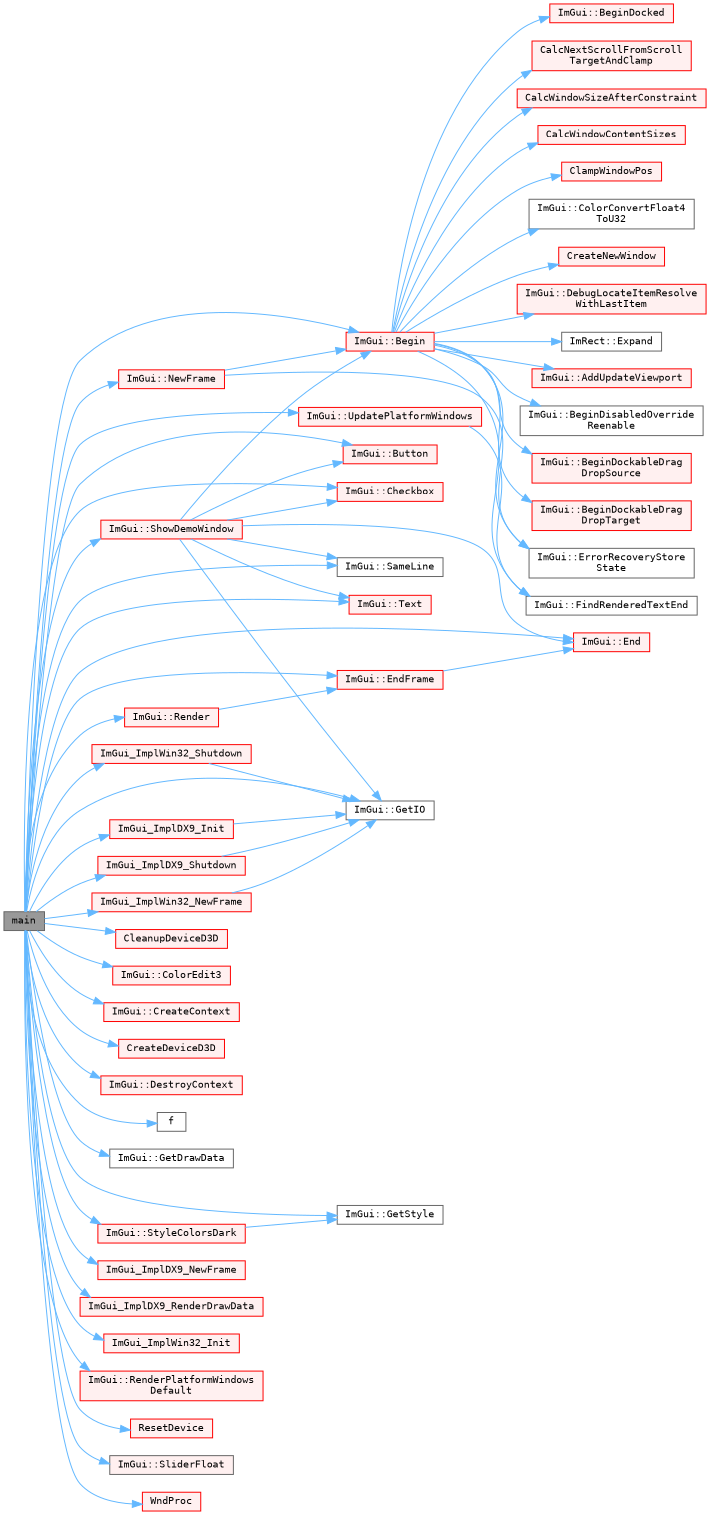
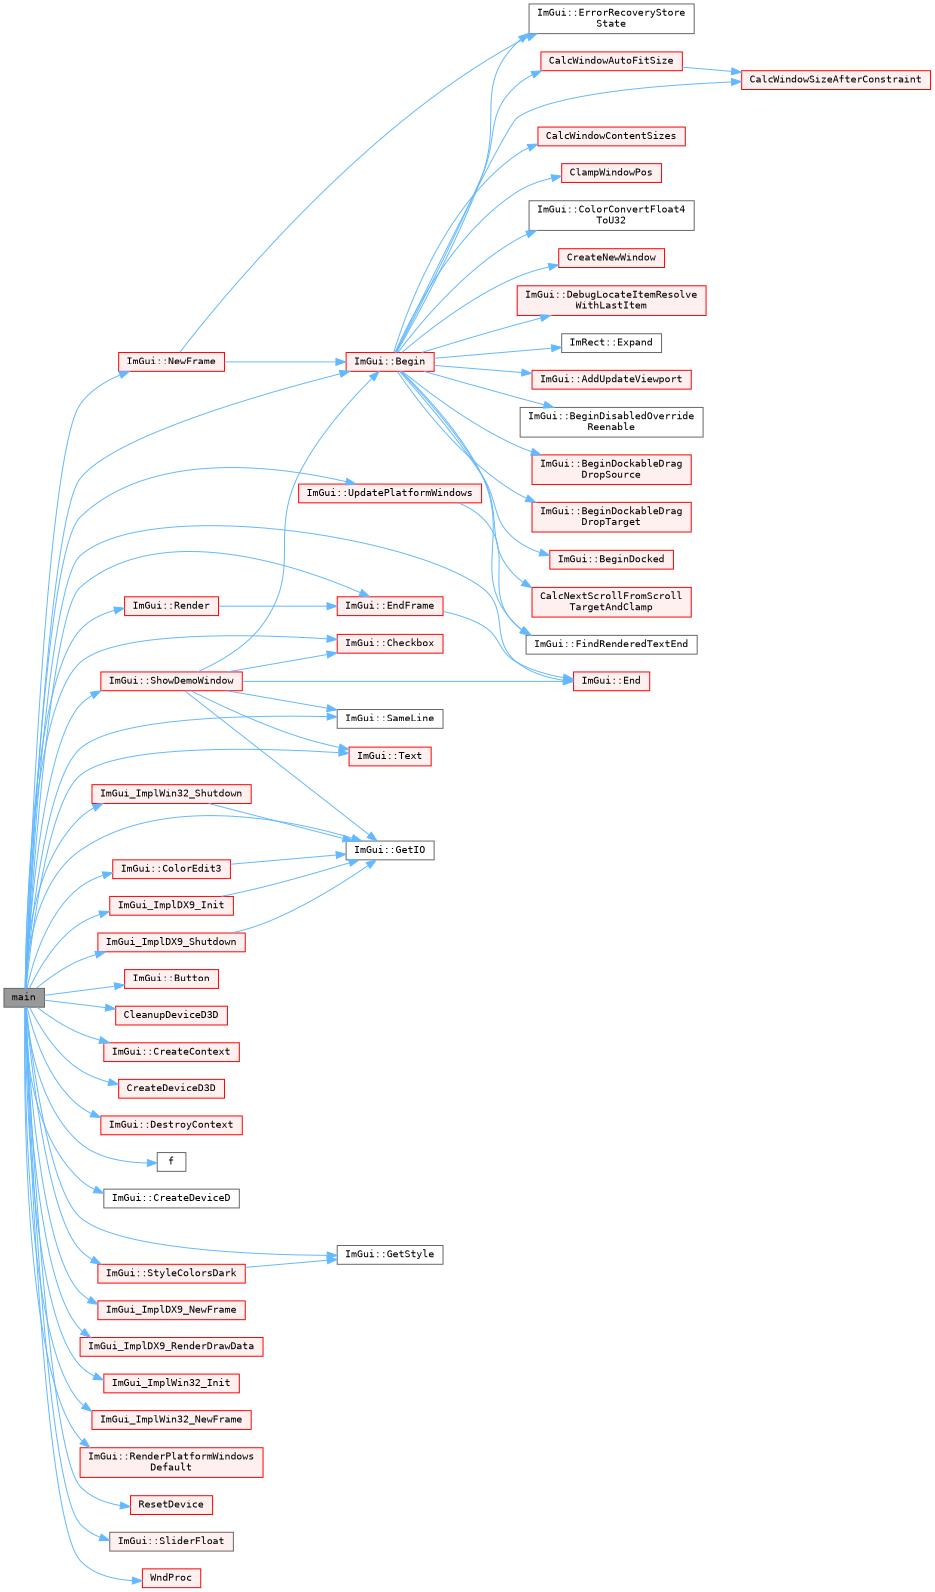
none -> (612, 61)
(253, 491) -> none
(303, 865) -> (283, 860)
(172, 1158) -> (172, 1199)
